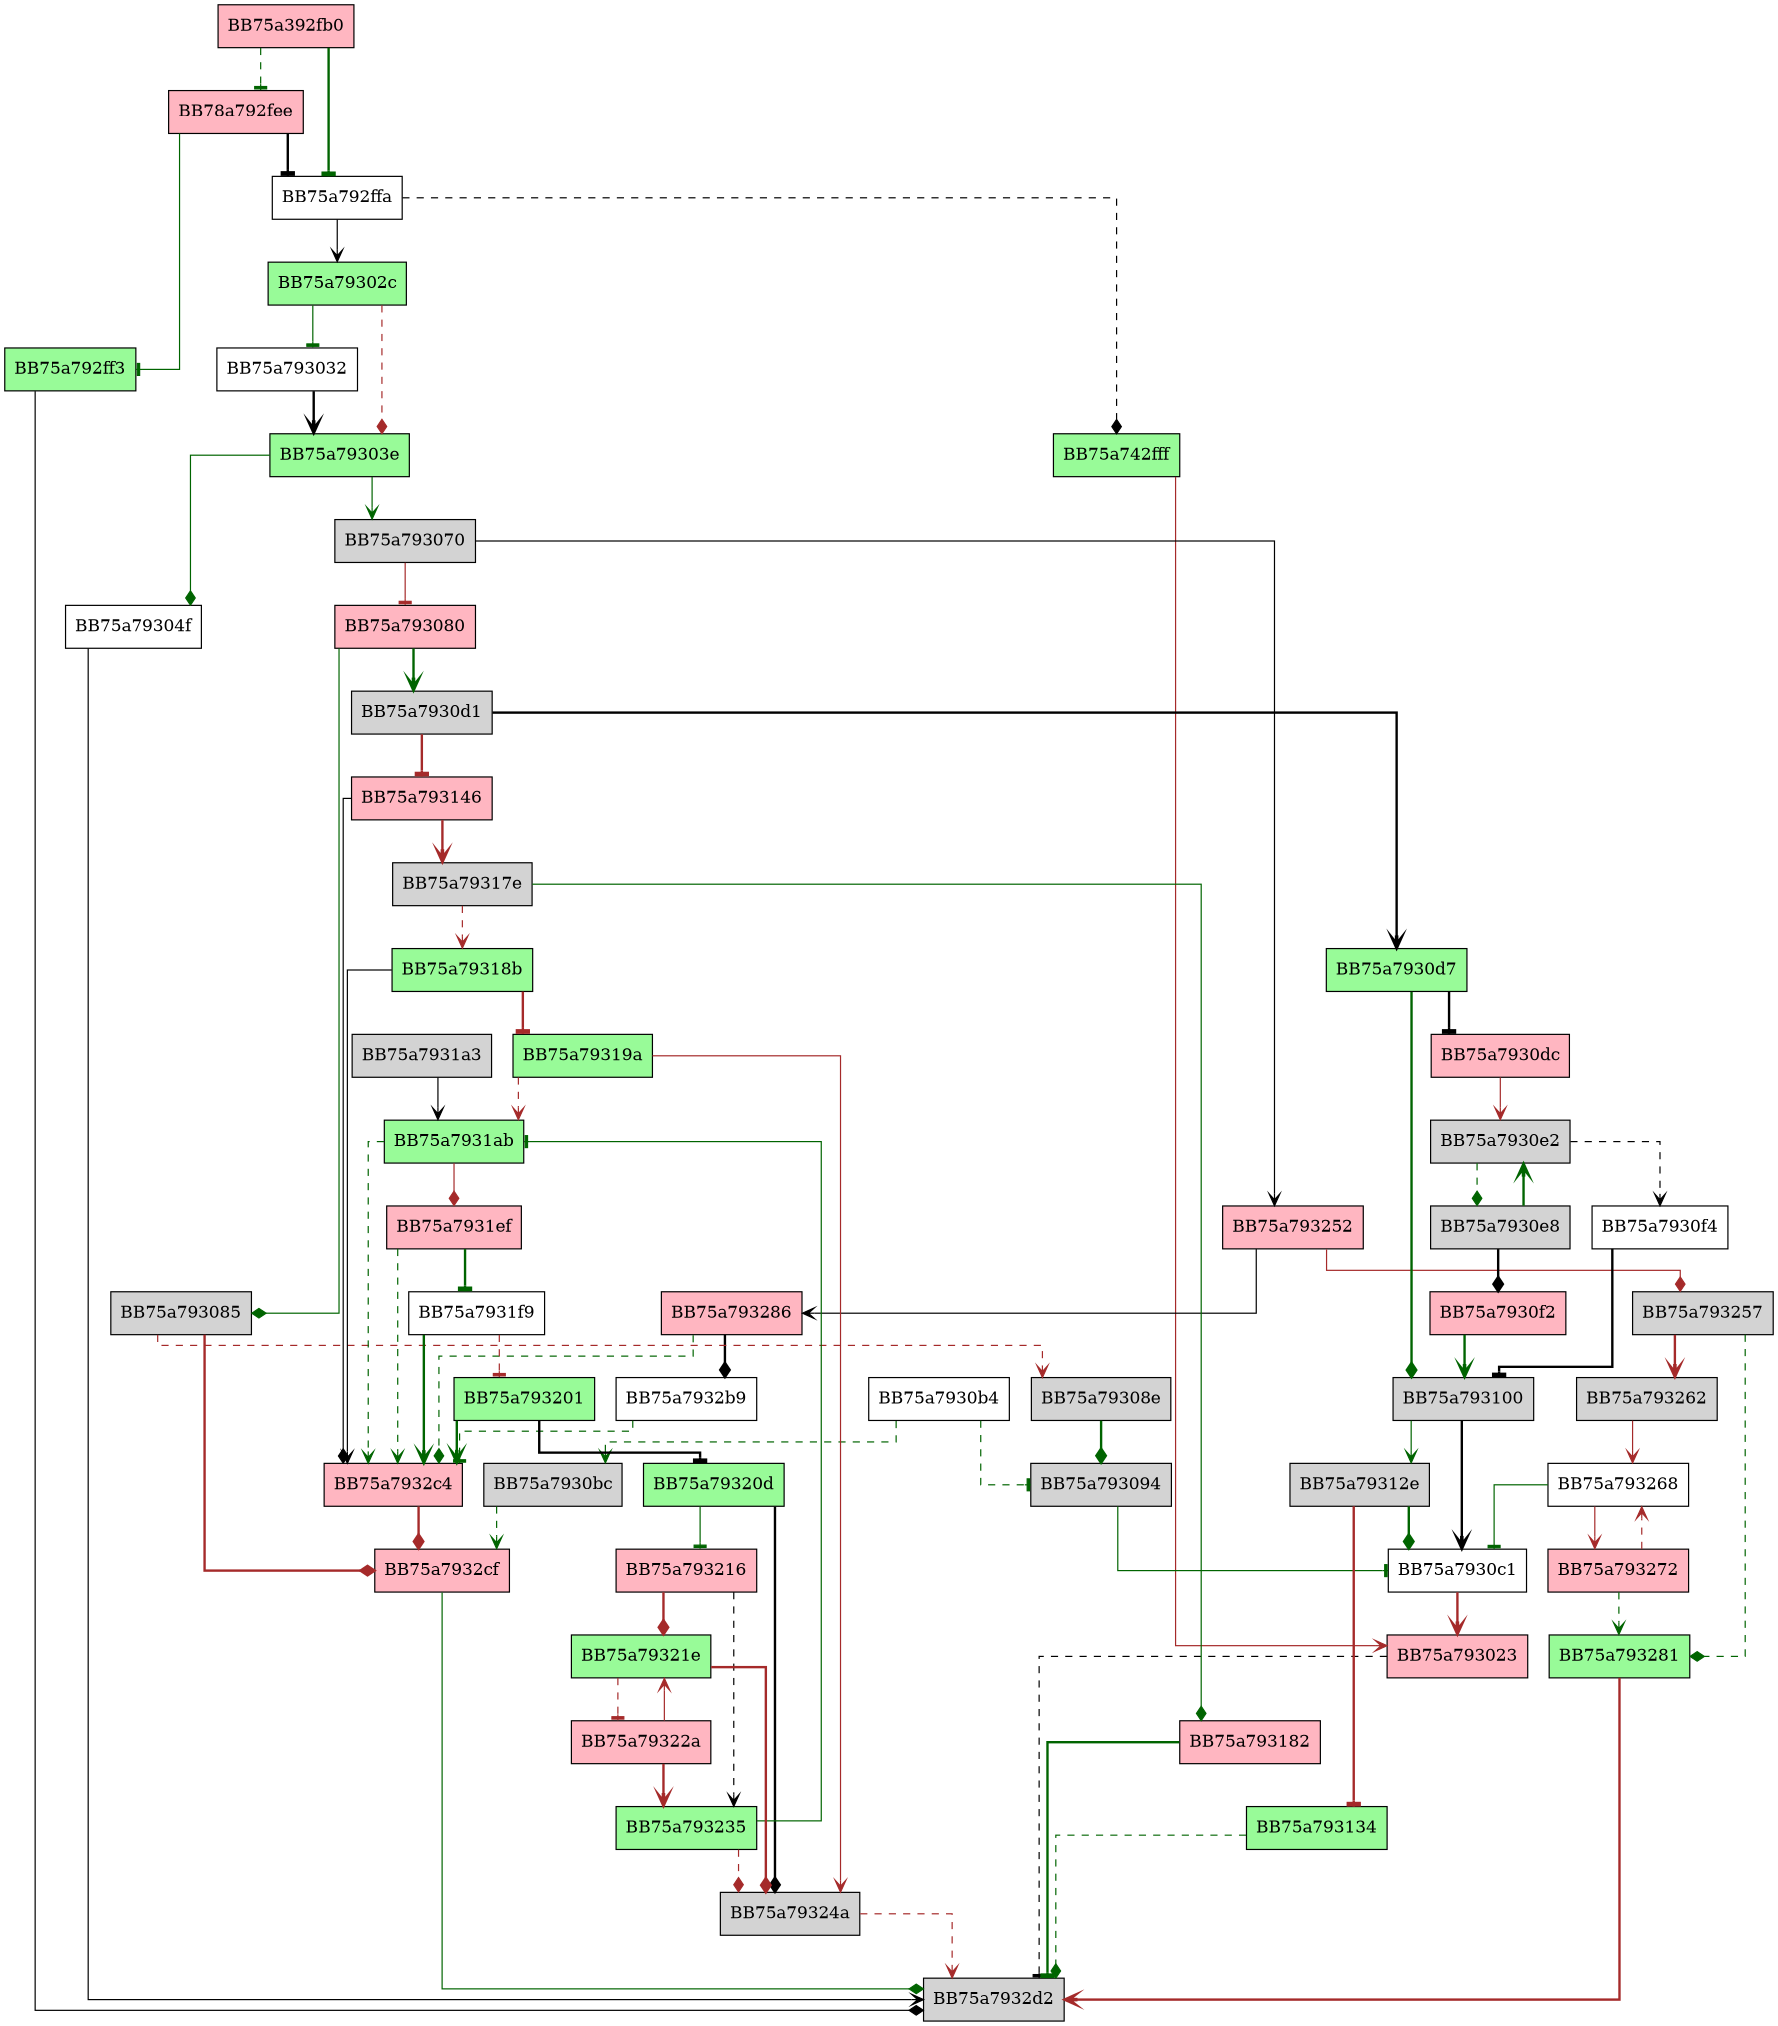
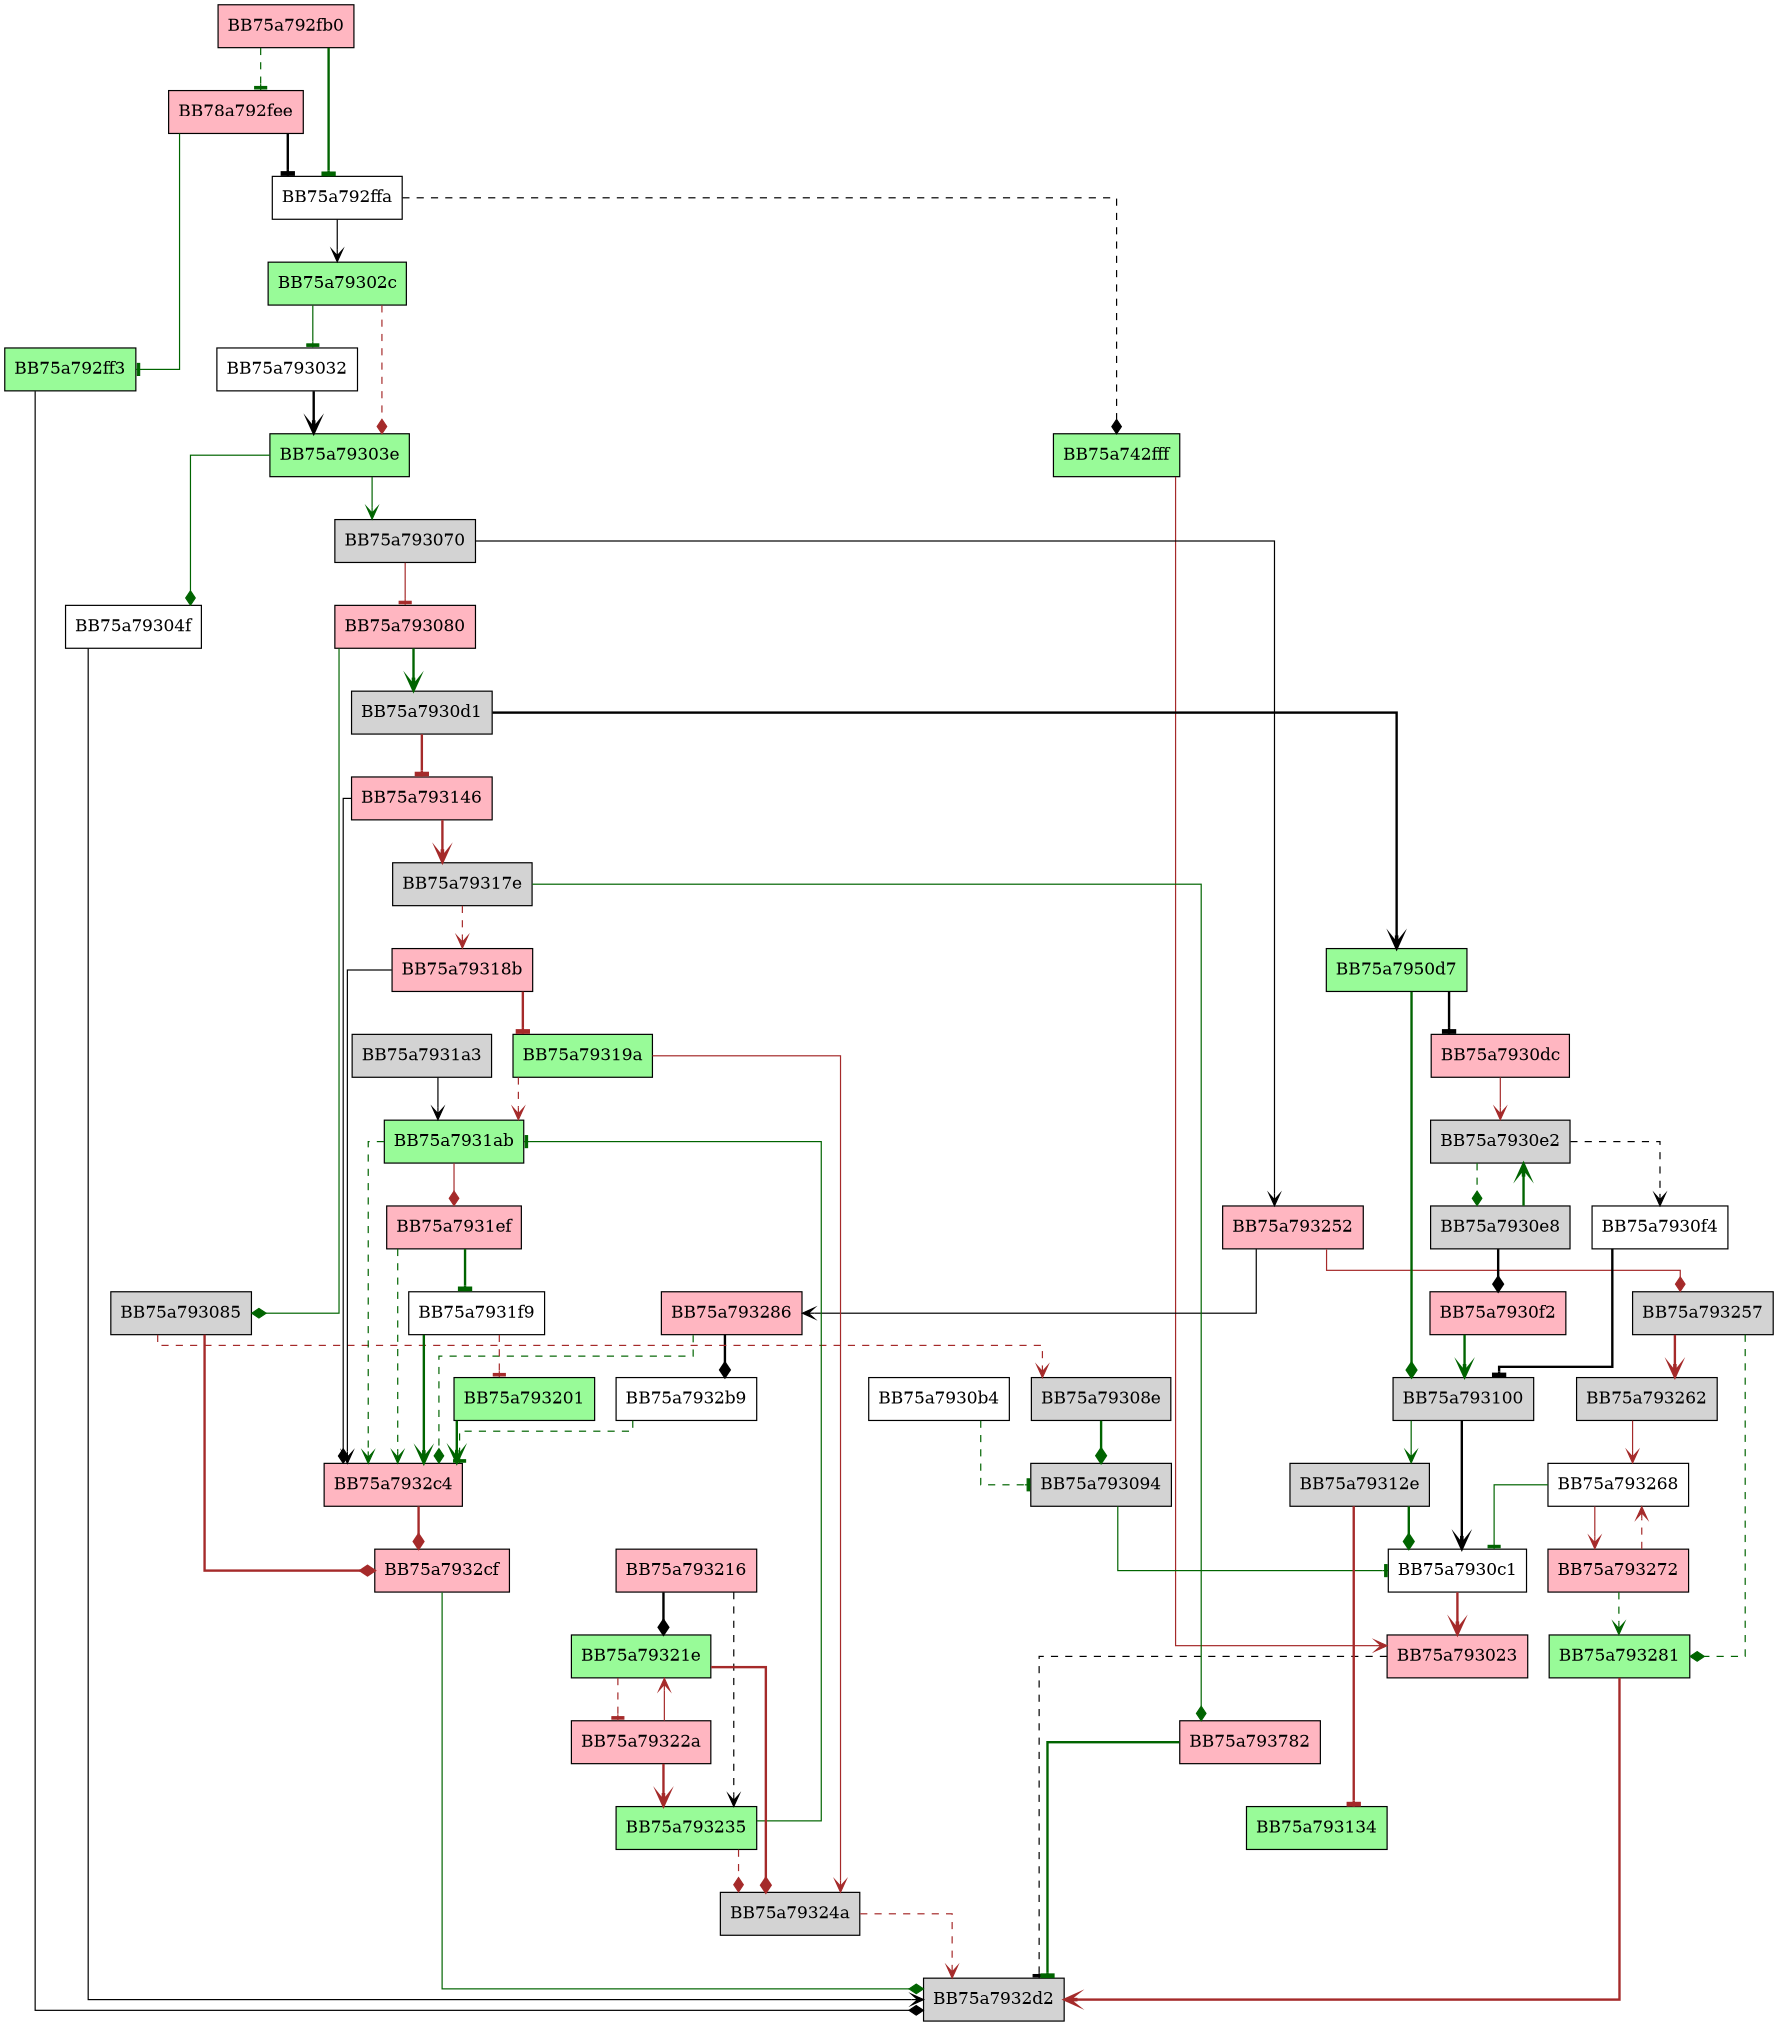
(286, 26) -> (286, 26)
(462, 970) -> (462, 970)
(1397, 970) -> (1397, 970)
(553, 1485) -> none
(714, 1485) -> none
(663, 1606) -> (663, 1606)
(1250, 1742) -> (1250, 1742)
(1087, 1835) -> none
